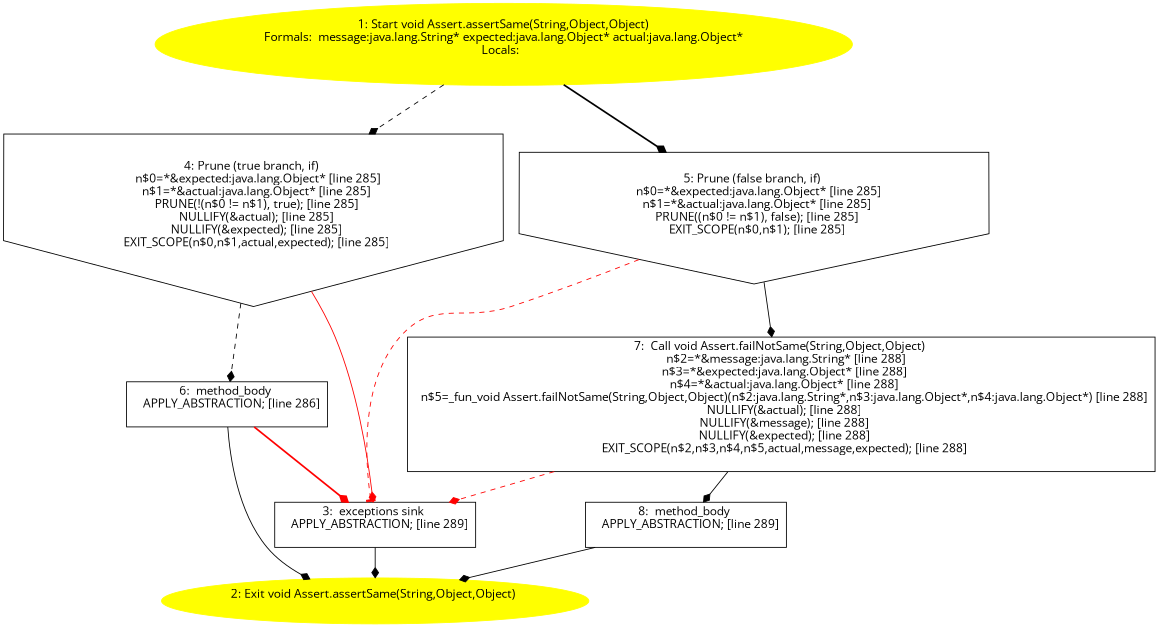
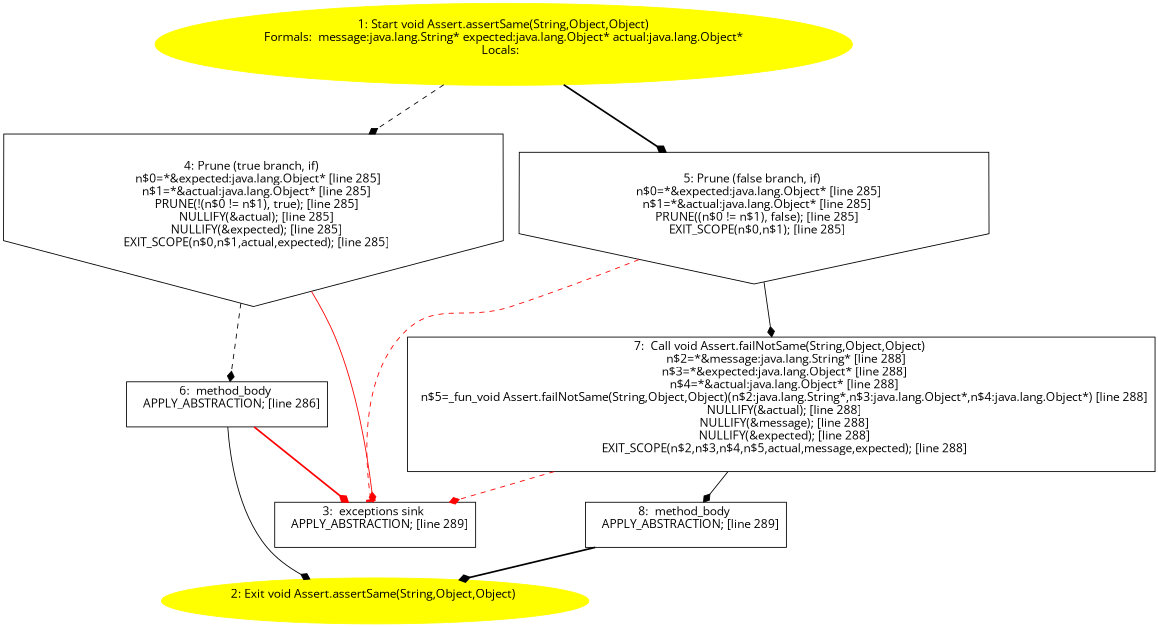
(375, 558) -> none
(532, 562) -> (532, 562)
